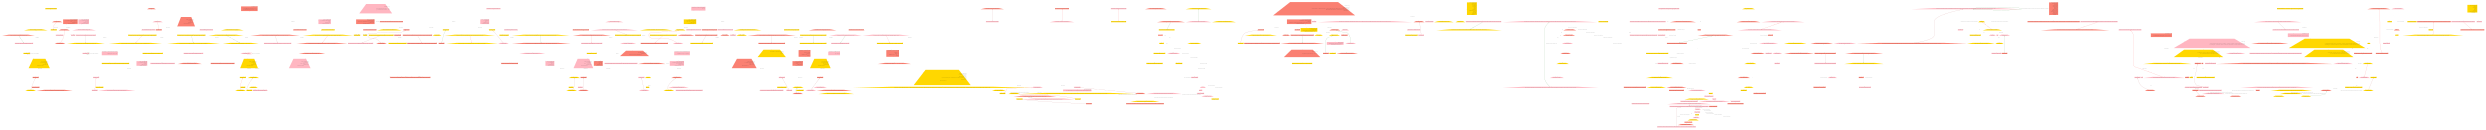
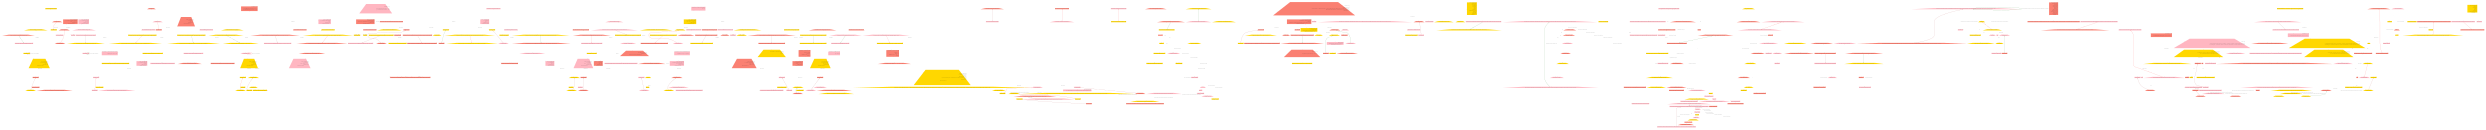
(260, 90) -> (260, 90)
